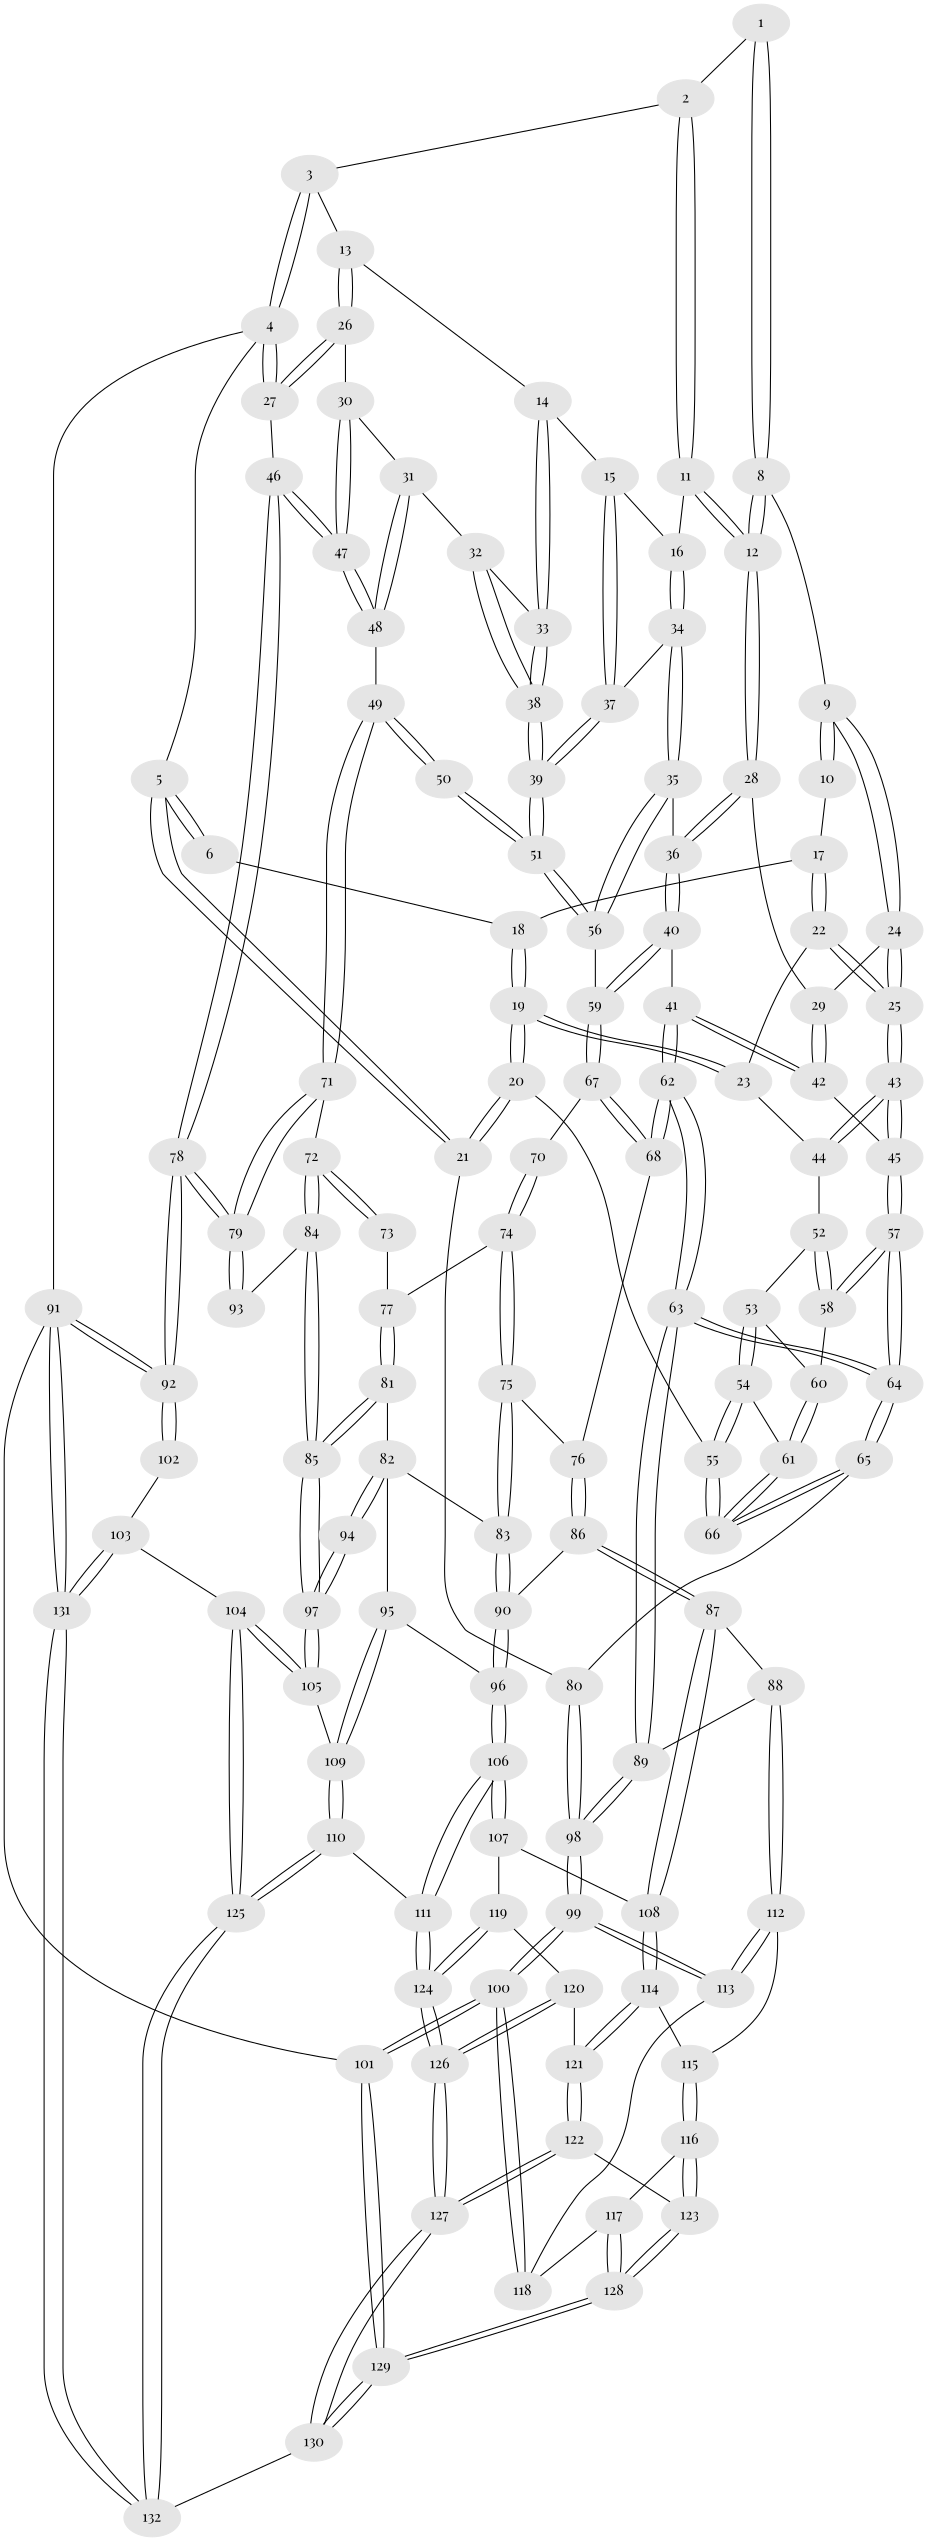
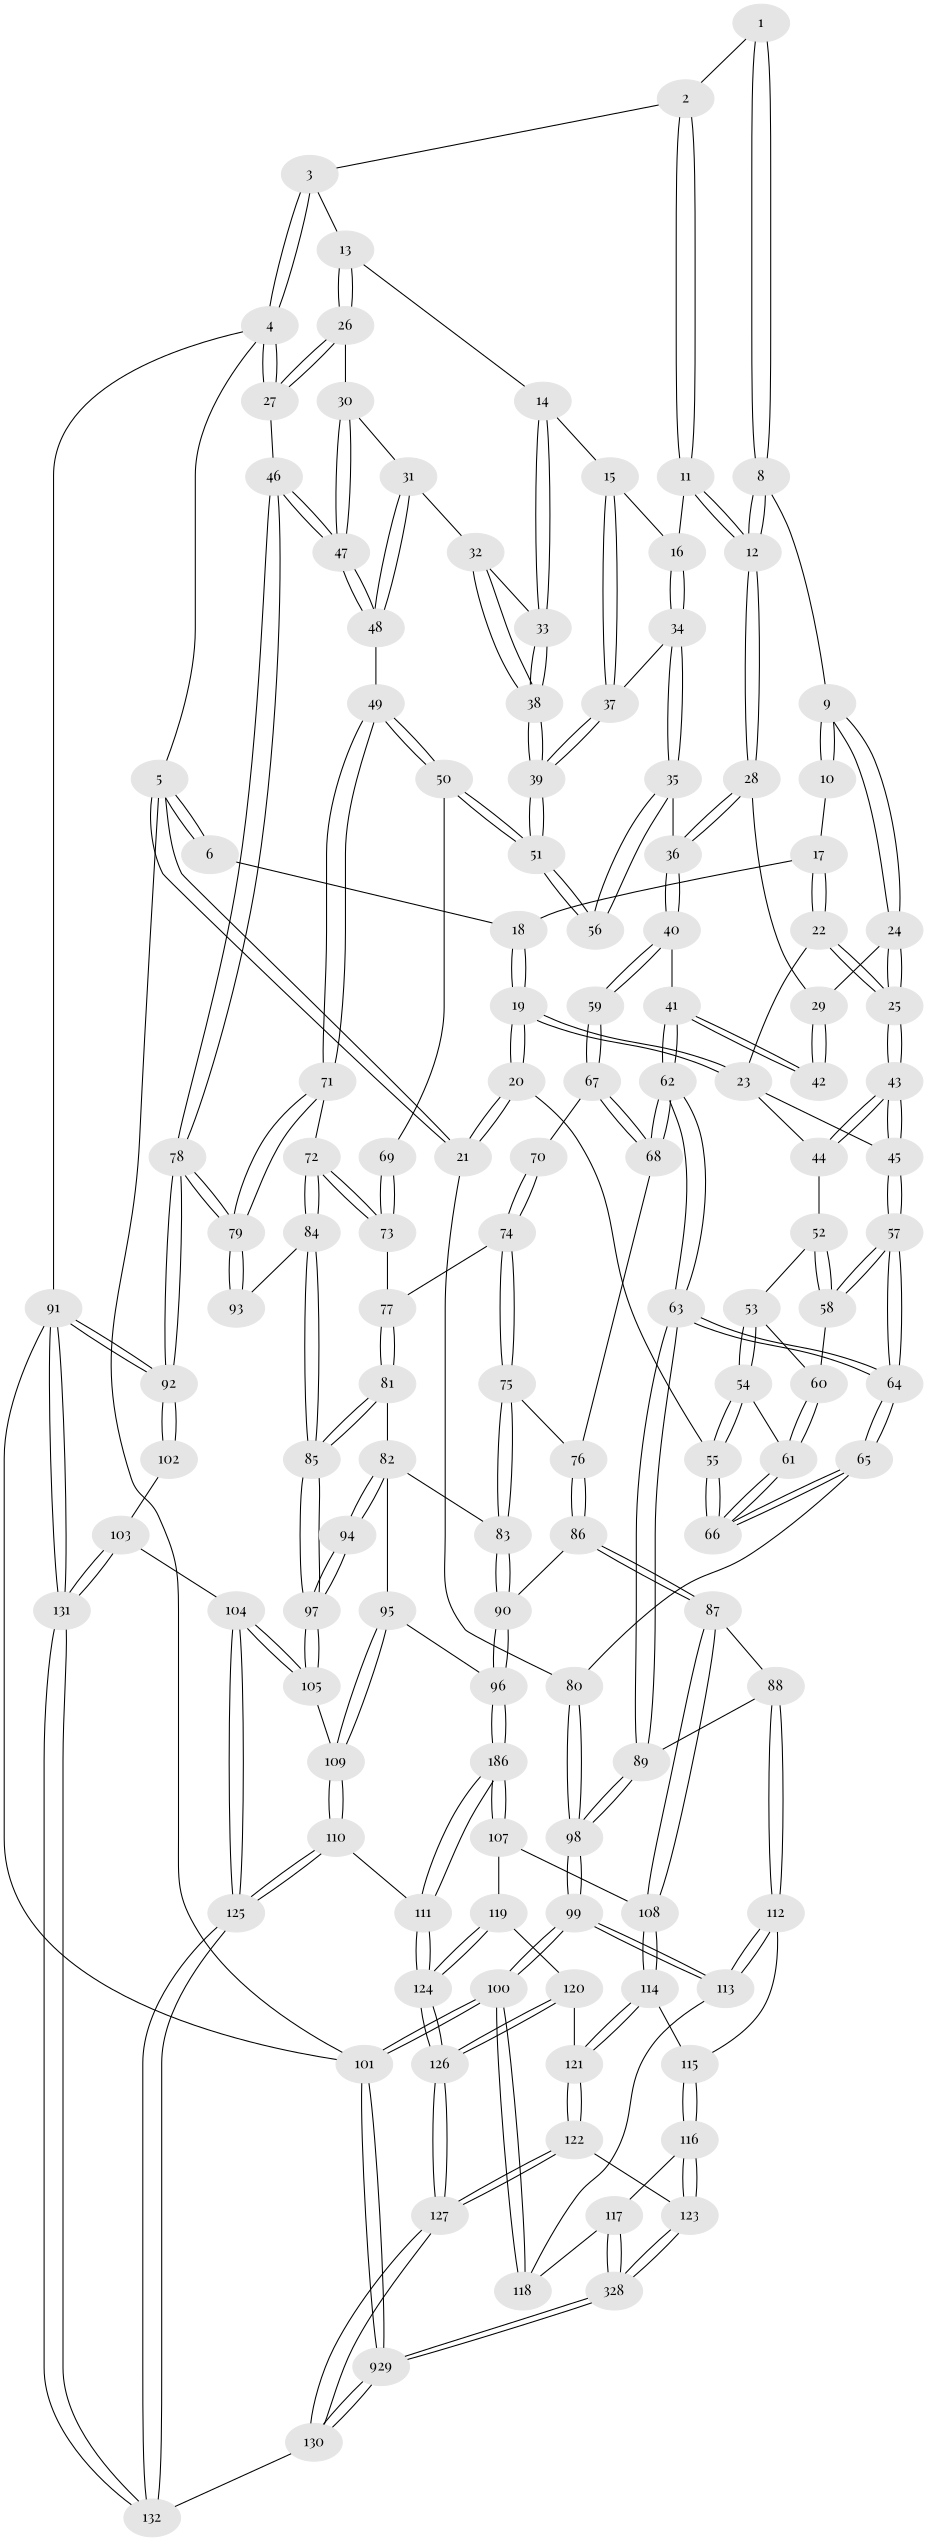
(595, 968) -> none
(848, 1110) -> (819, 1119)
none -> (387, 1157)
none -> (128, 1466)
(499, 1762) -> (499, 1762)
(614, 2291) -> (614, 2291)
(381, 2367) -> (381, 2367)
